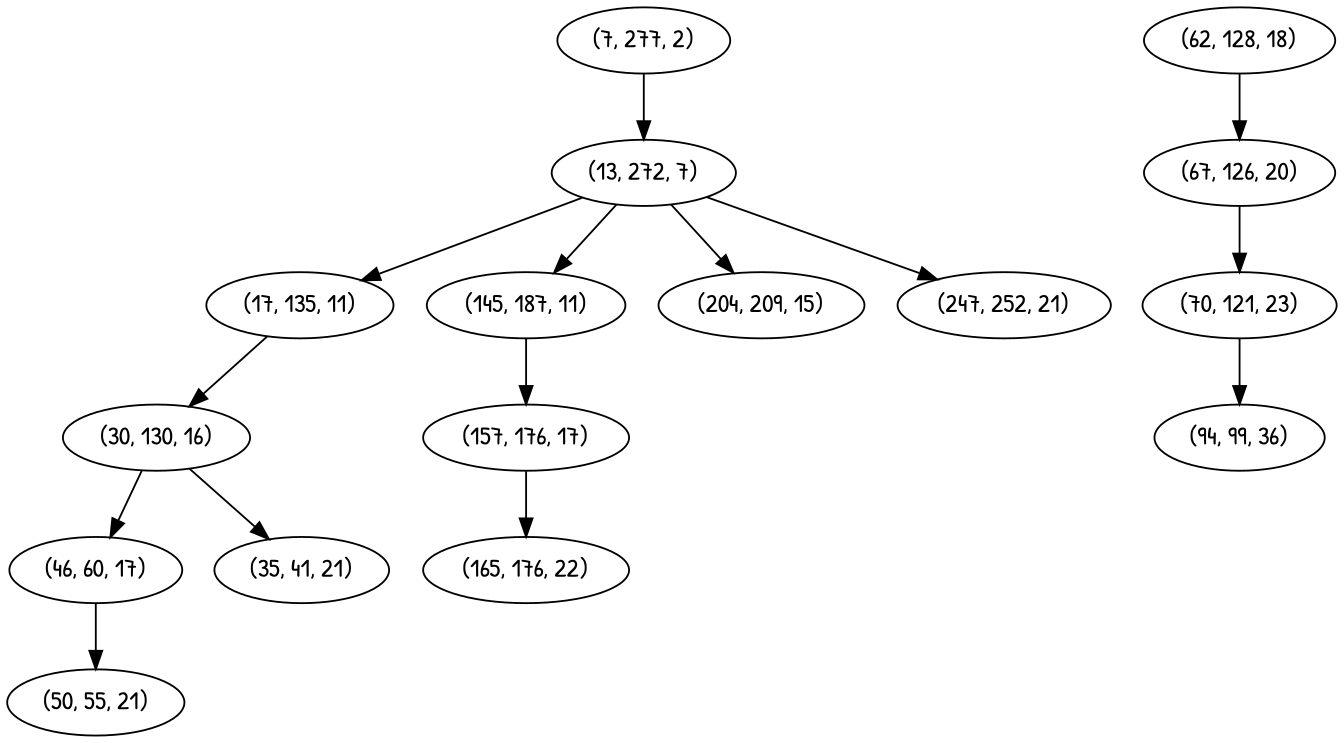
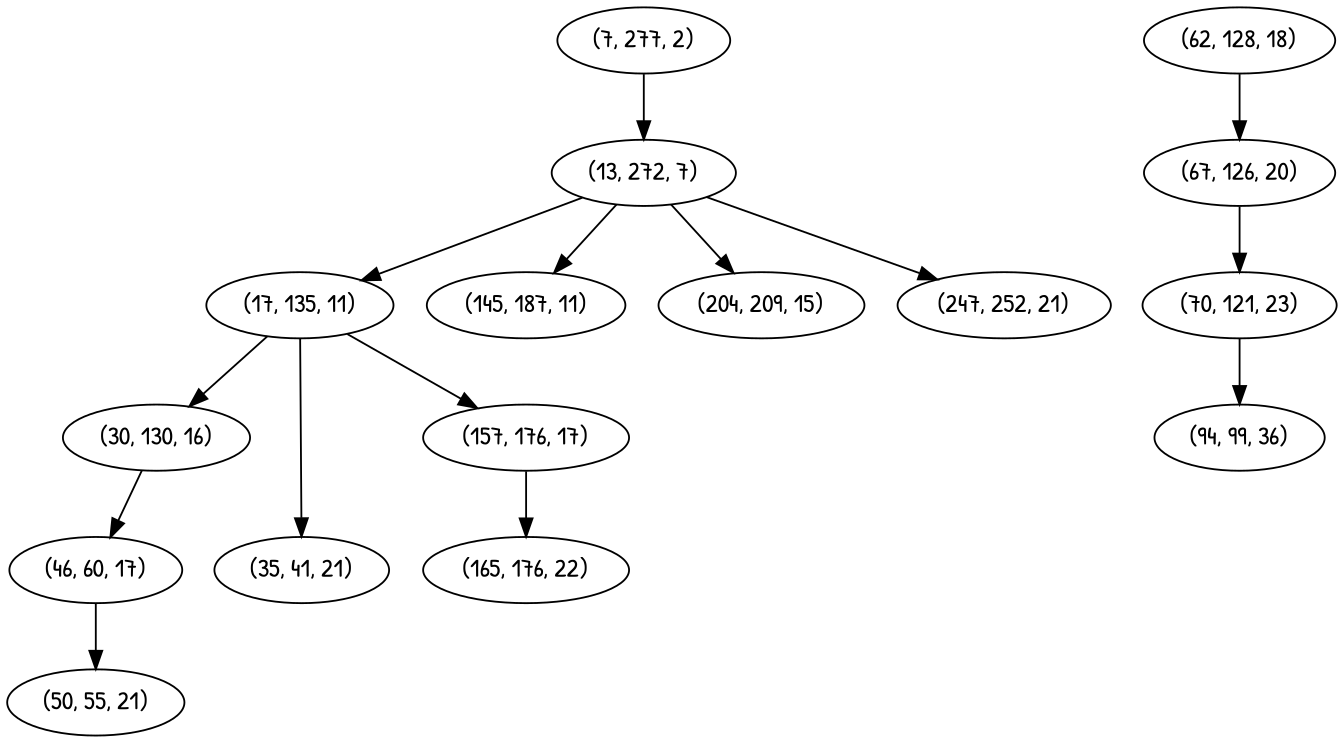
(526, 362) -> (404, 366)
(222, 498) -> (301, 428)
